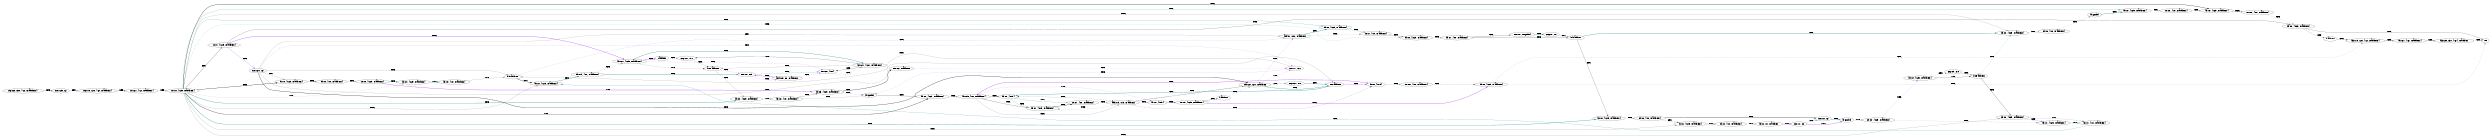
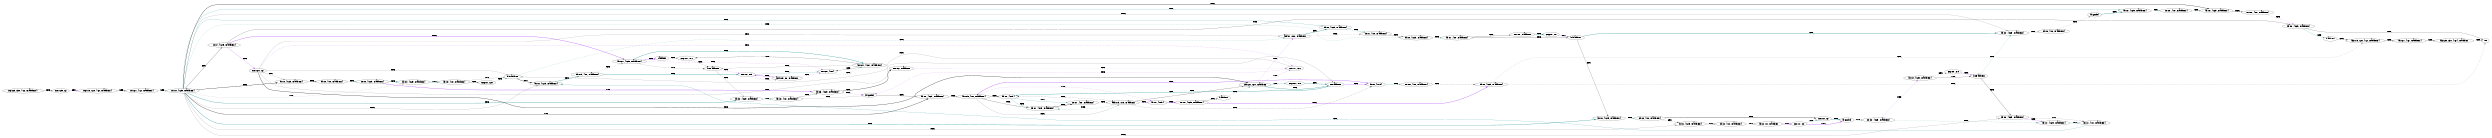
(747, 34) -> (747, 34)
(1522, 34) -> (1522, 34)
none -> (487, 83)
